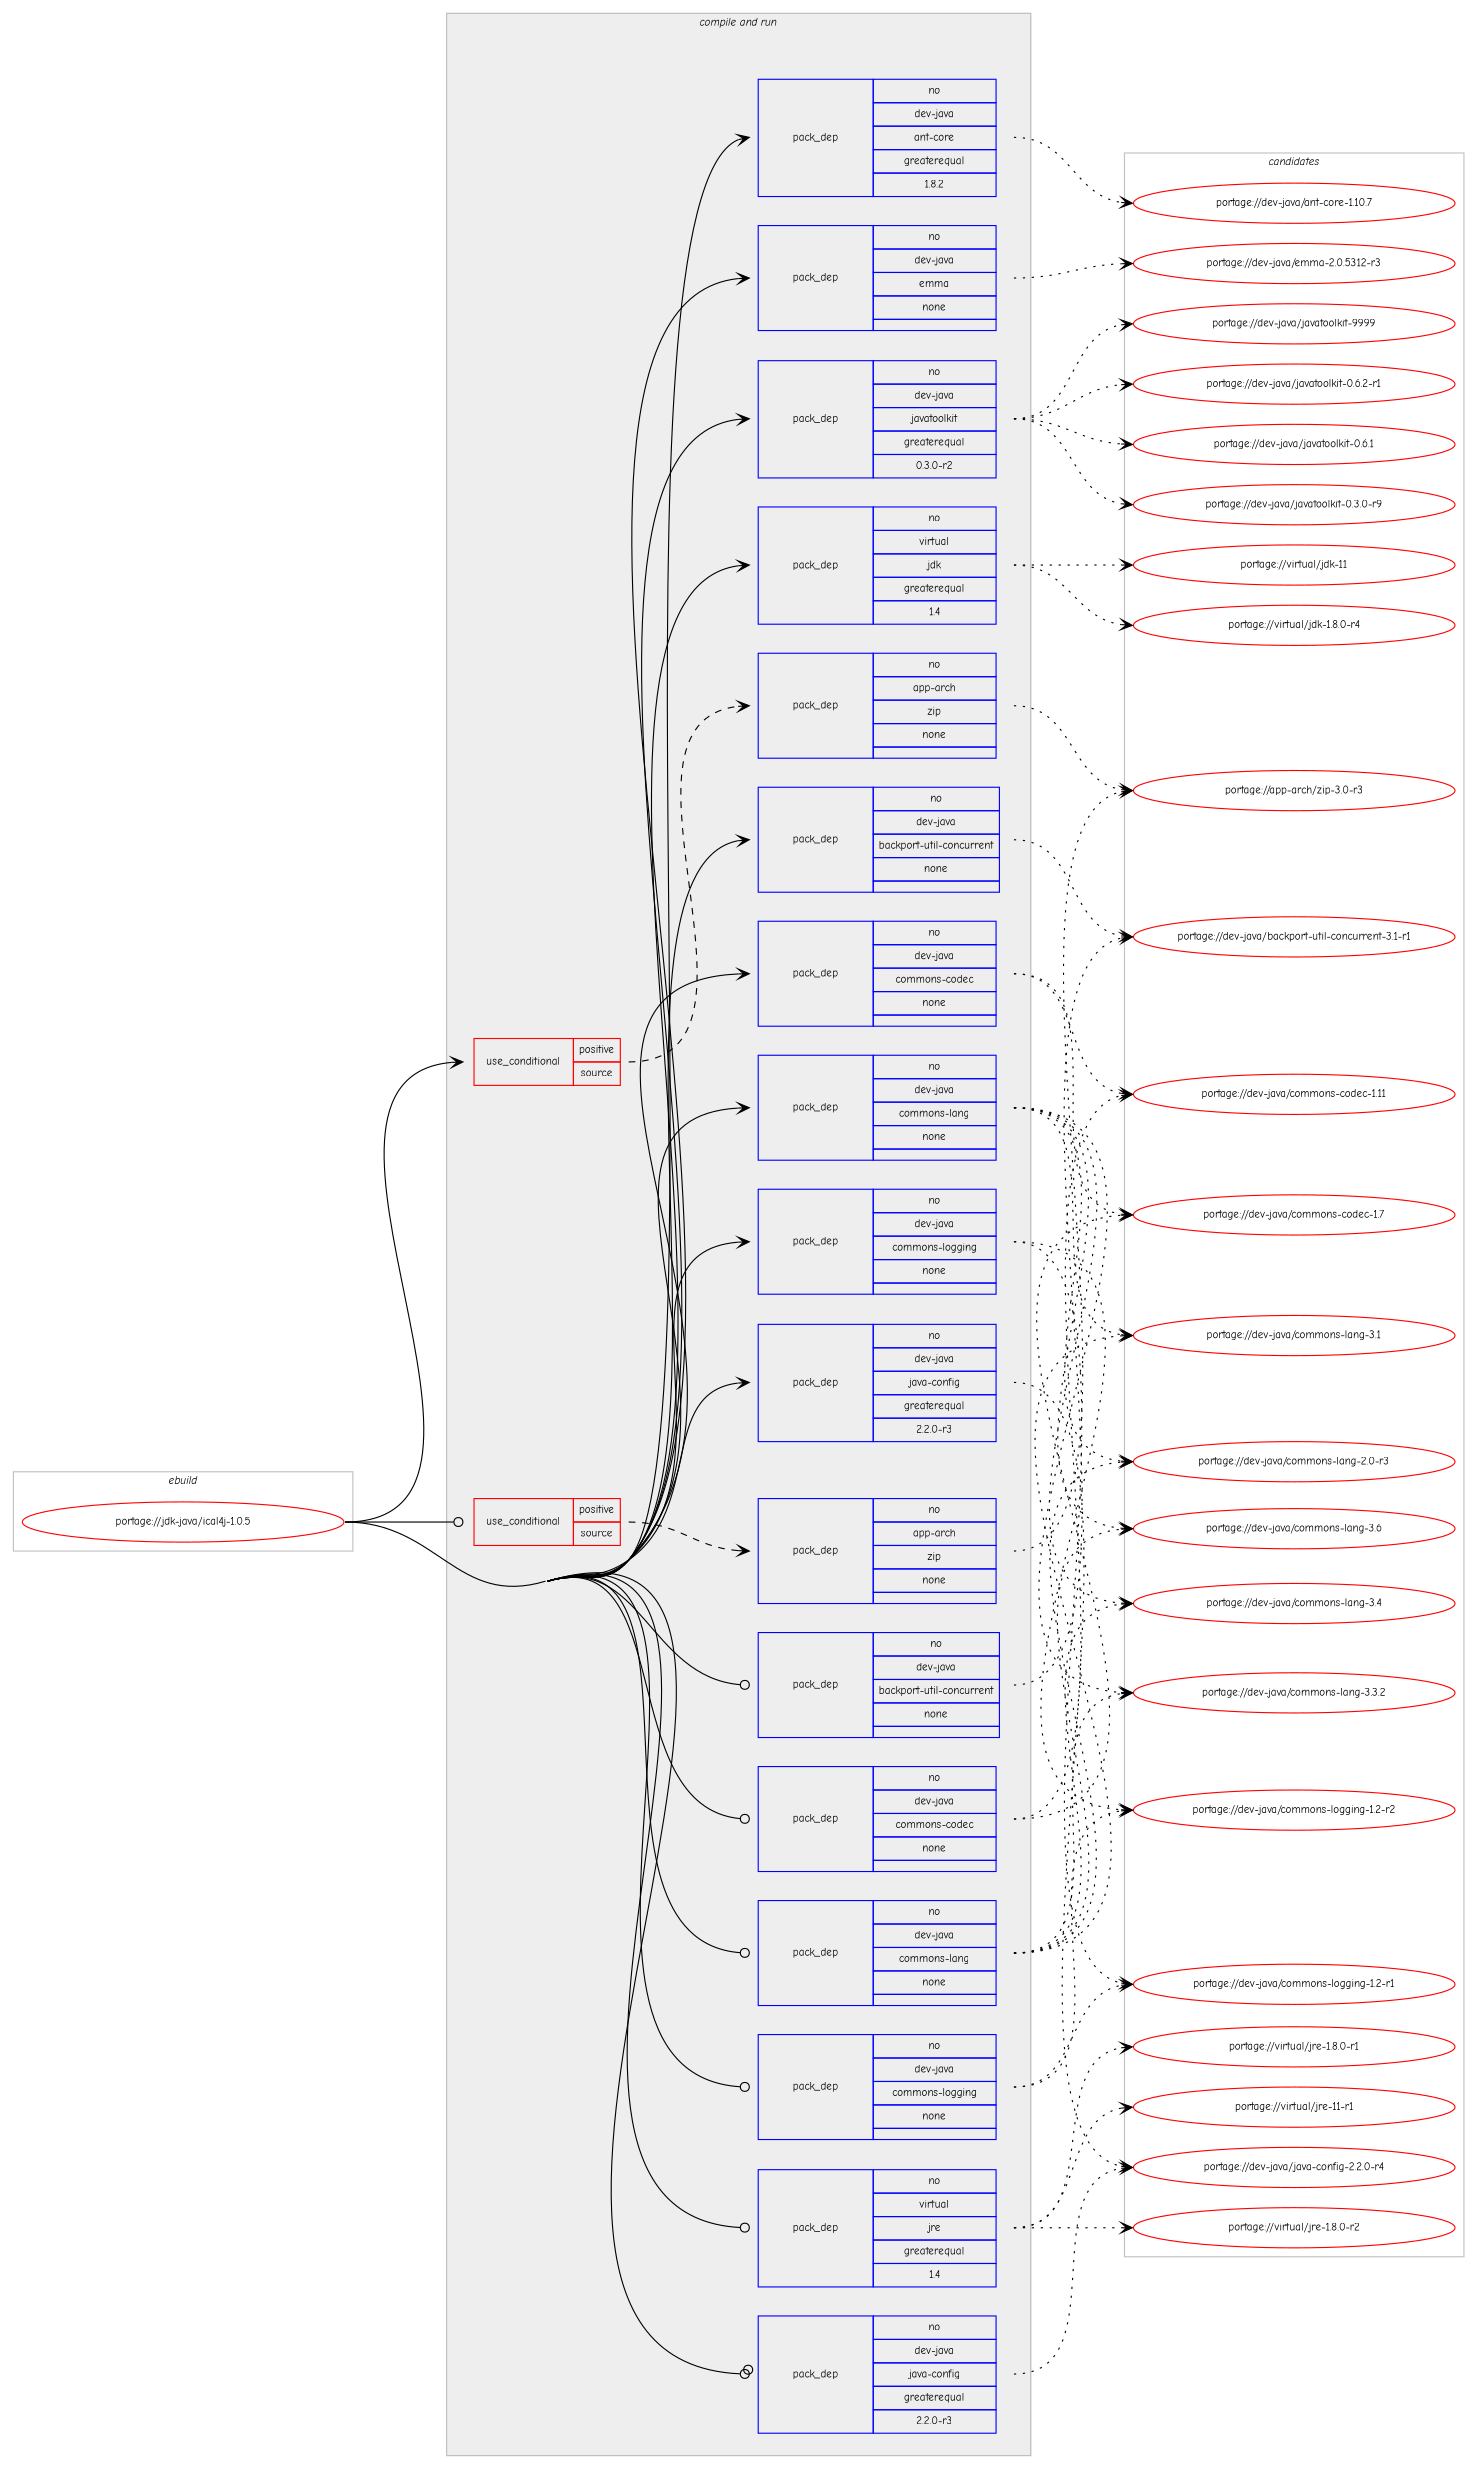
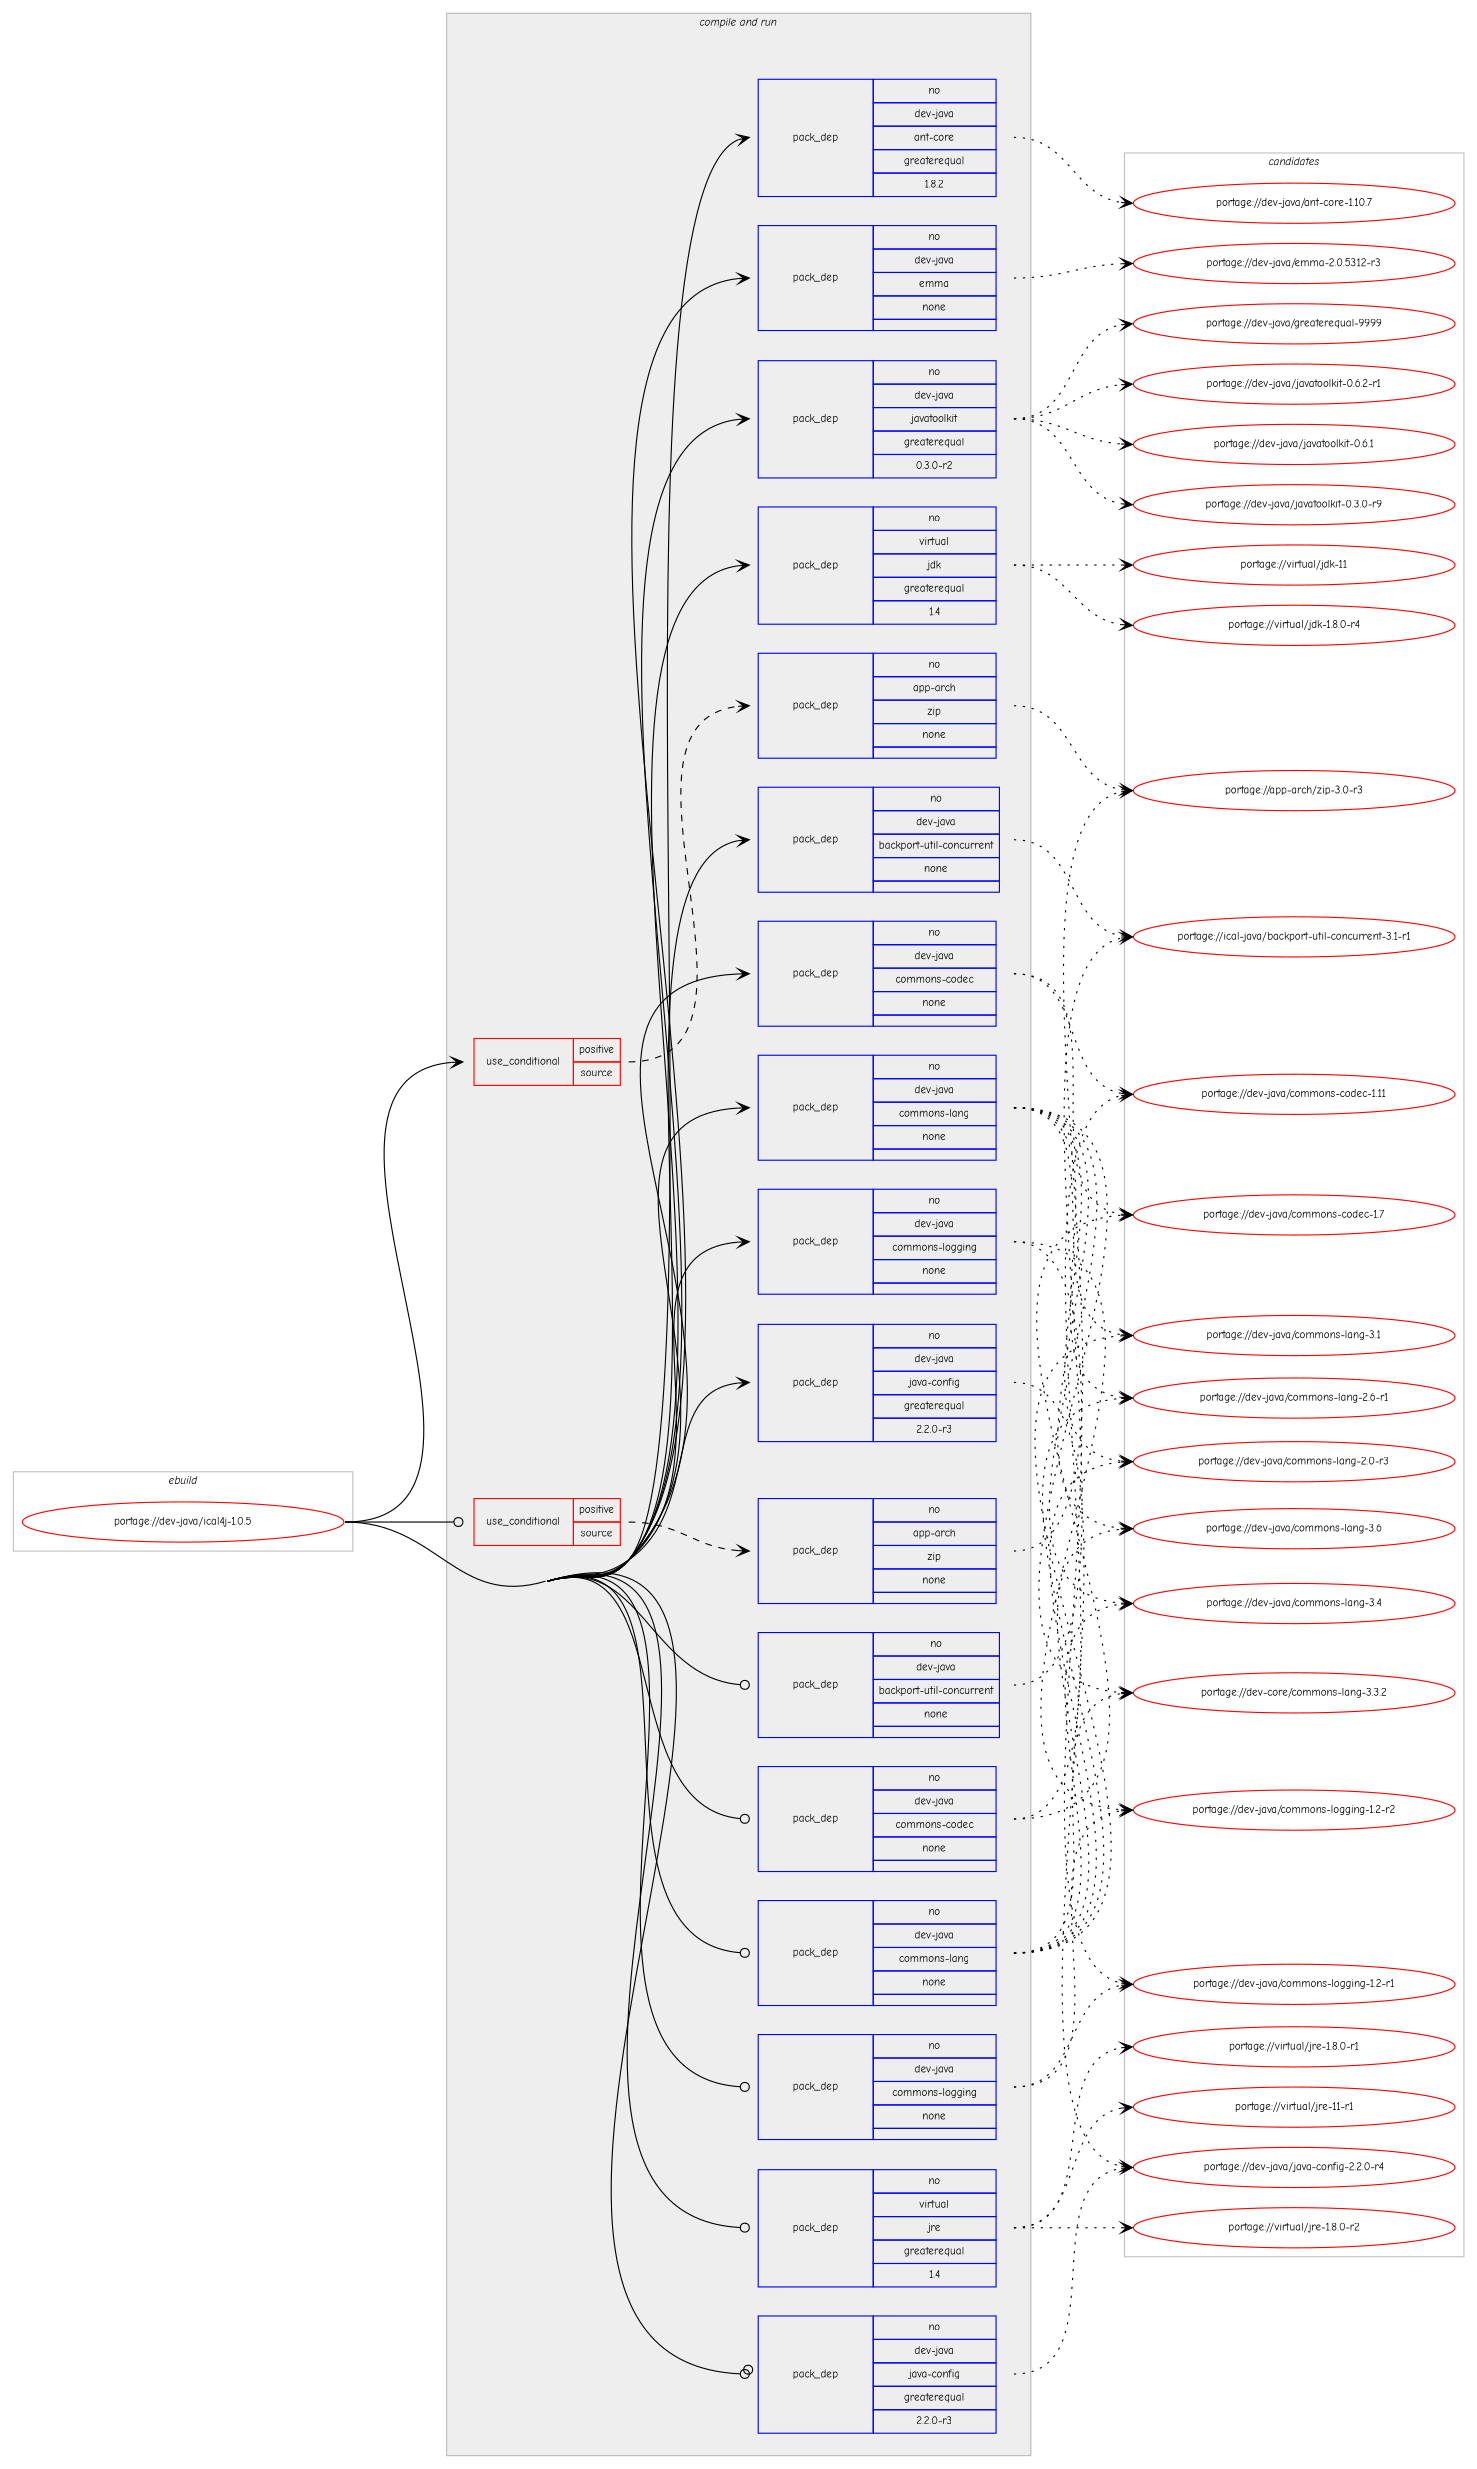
(1294, 324) -> (1294, 324)
(1294, 937) -> (1294, 937)
none -> (1294, 1398)
(183, 1522) -> (183, 1522)
(1294, 1693) -> (1294, 1693)
